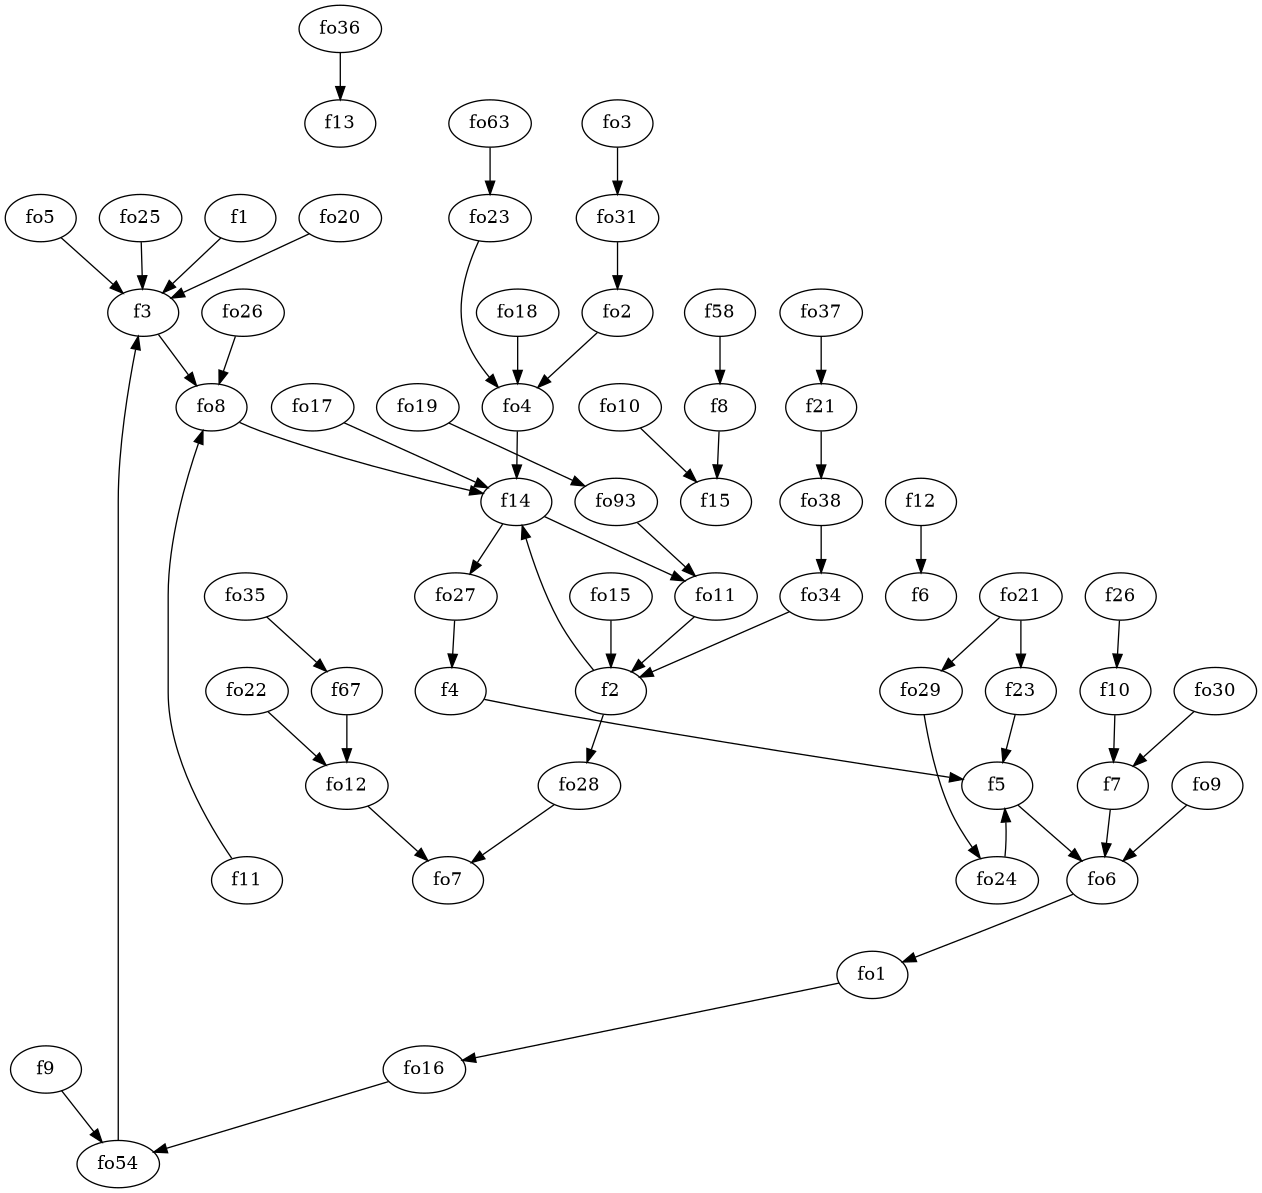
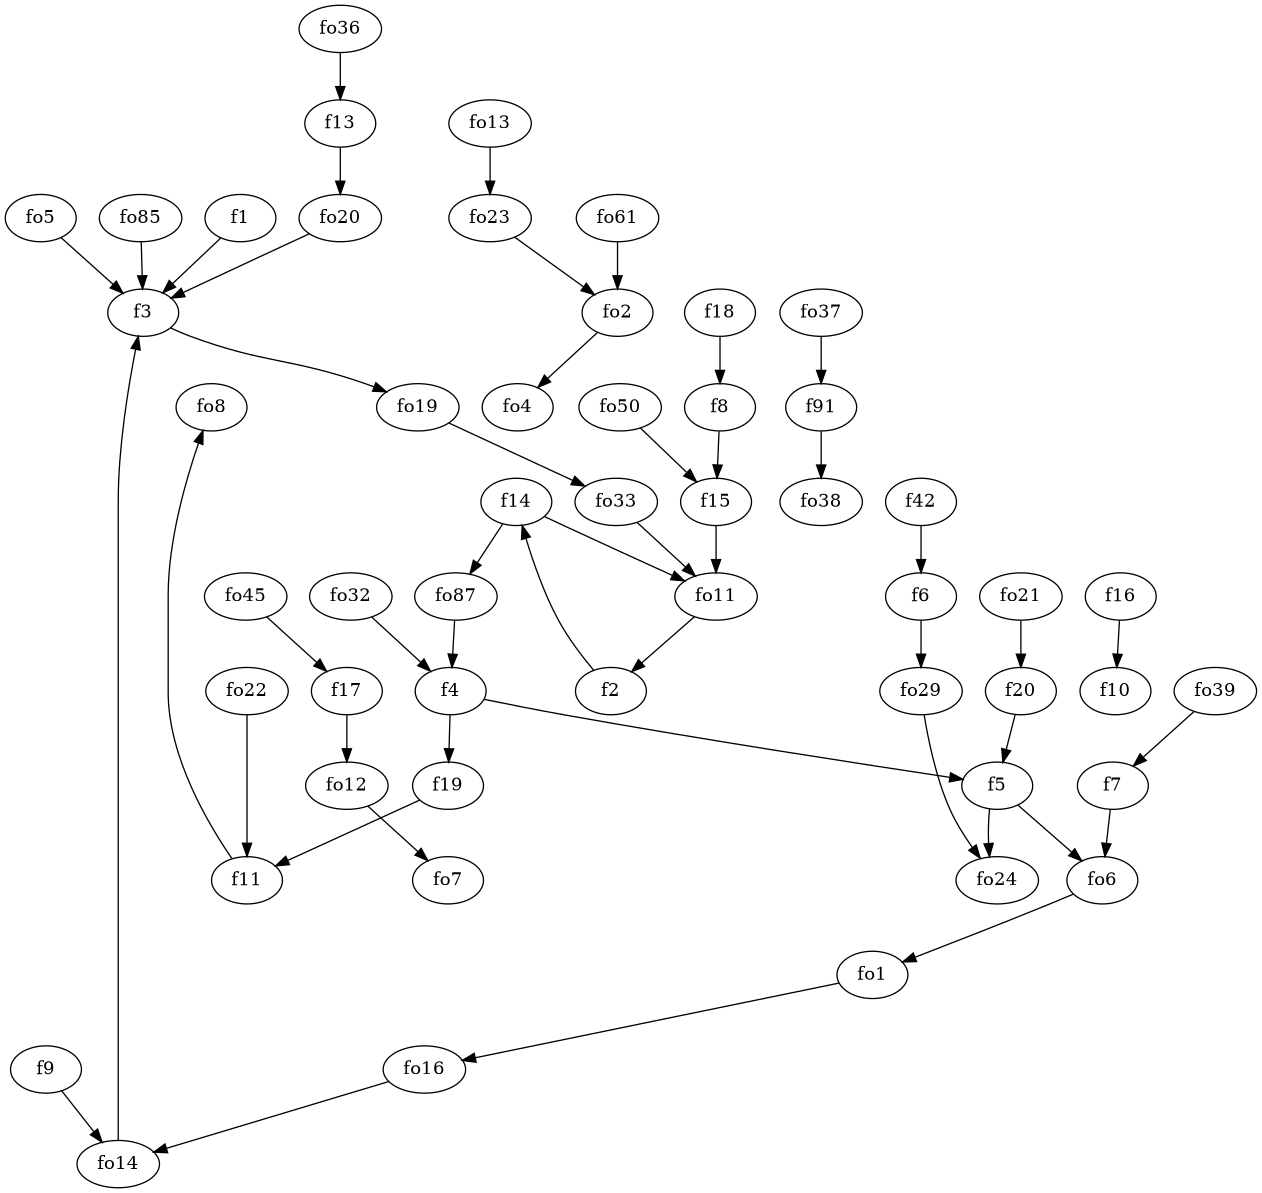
(490, 124) -> (490, 124)
(618, 124) -> none
none -> (340, 164)
(141, 218) -> (141, 218)
(618, 218) -> (618, 218)
(461, 311) -> (549, 262)
(243, 313) -> none
(518, 313) -> none
(720, 313) -> (720, 313)
(173, 355) -> (272, 359)
(313, 407) -> none
(620, 407) -> (620, 407)
(821, 407) -> (821, 407)
(517, 446) -> none
(353, 461) -> none
(616, 502) -> (616, 502)
(921, 502) -> (921, 502)
none -> (716, 543)
(246, 597) -> (246, 597)
none -> (351, 597)
(456, 597) -> (456, 597)
(611, 597) -> none
(821, 597) -> none
(1121, 597) -> (1121, 597)
(976, 639) -> (921, 637)
(347, 691) -> (347, 691)
(1021, 691) -> (1021, 691)
(1215, 691) -> (1215, 691)
(1114, 732) -> none
(292, 734) -> (247, 779)
none -> (448, 786)
(579, 786) -> none
(1207, 786) -> none
(1006, 839) -> (988, 826)
(118, 1164) -> (118, 1164)
